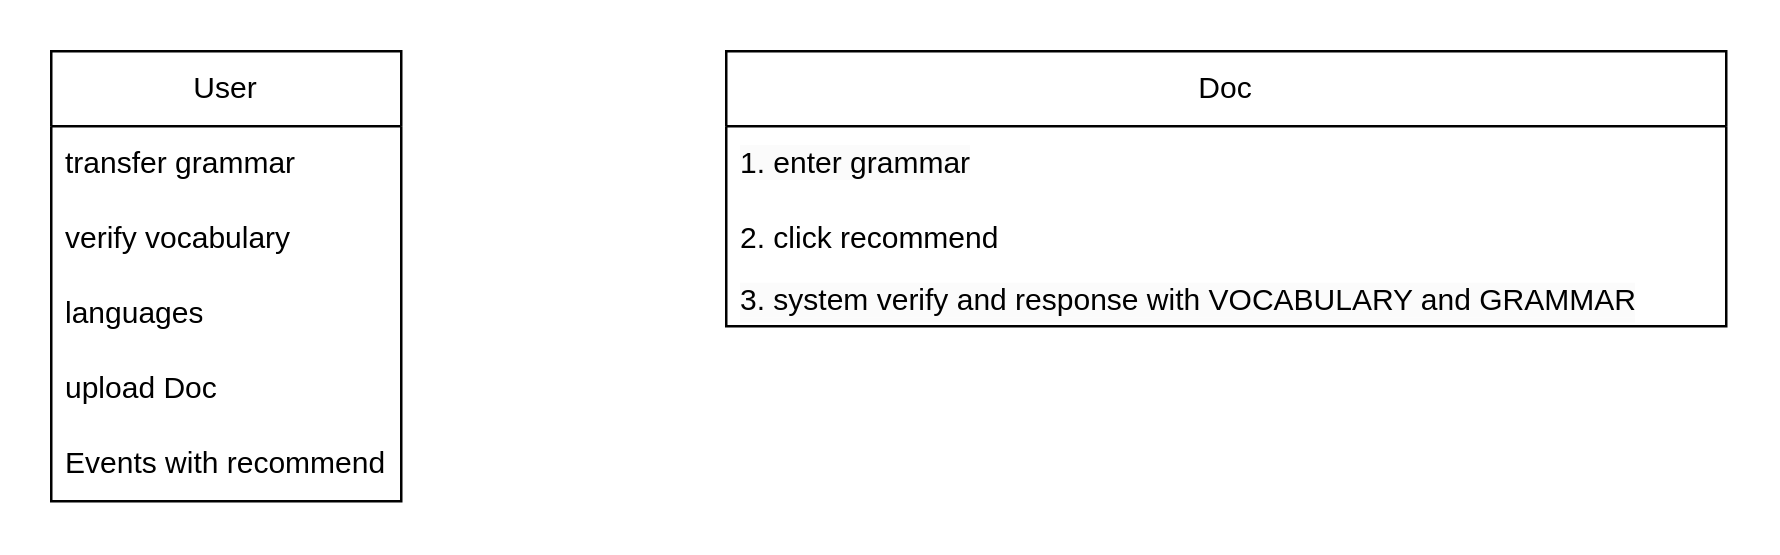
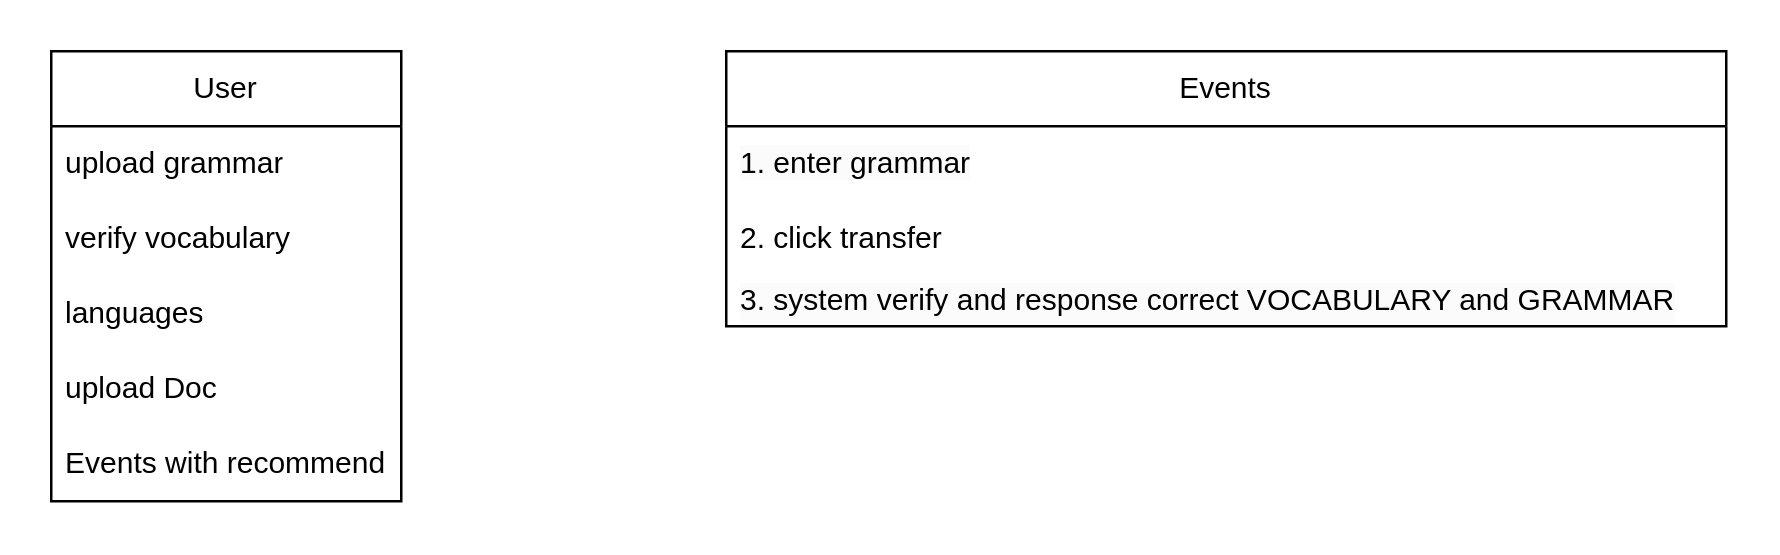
(1226, 89) -> (1226, 89)
(197, 164) -> (176, 164)
(873, 239) -> (865, 239)
(1177, 301) -> (1206, 301)
